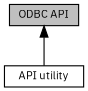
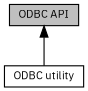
(44, 76) -> (44, 76)
